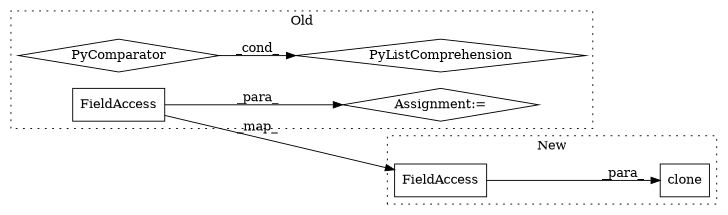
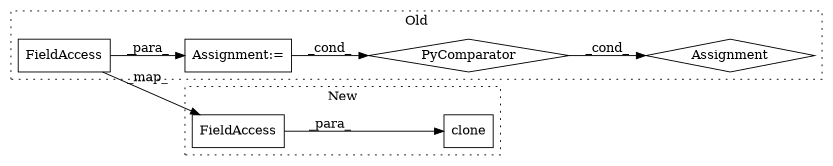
none -> (325, 56)
(441, 56) -> (730, 56)
(441, 105) -> (238, 56)
